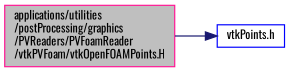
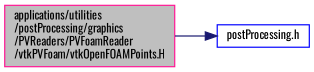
(251, 36) -> (263, 36)
